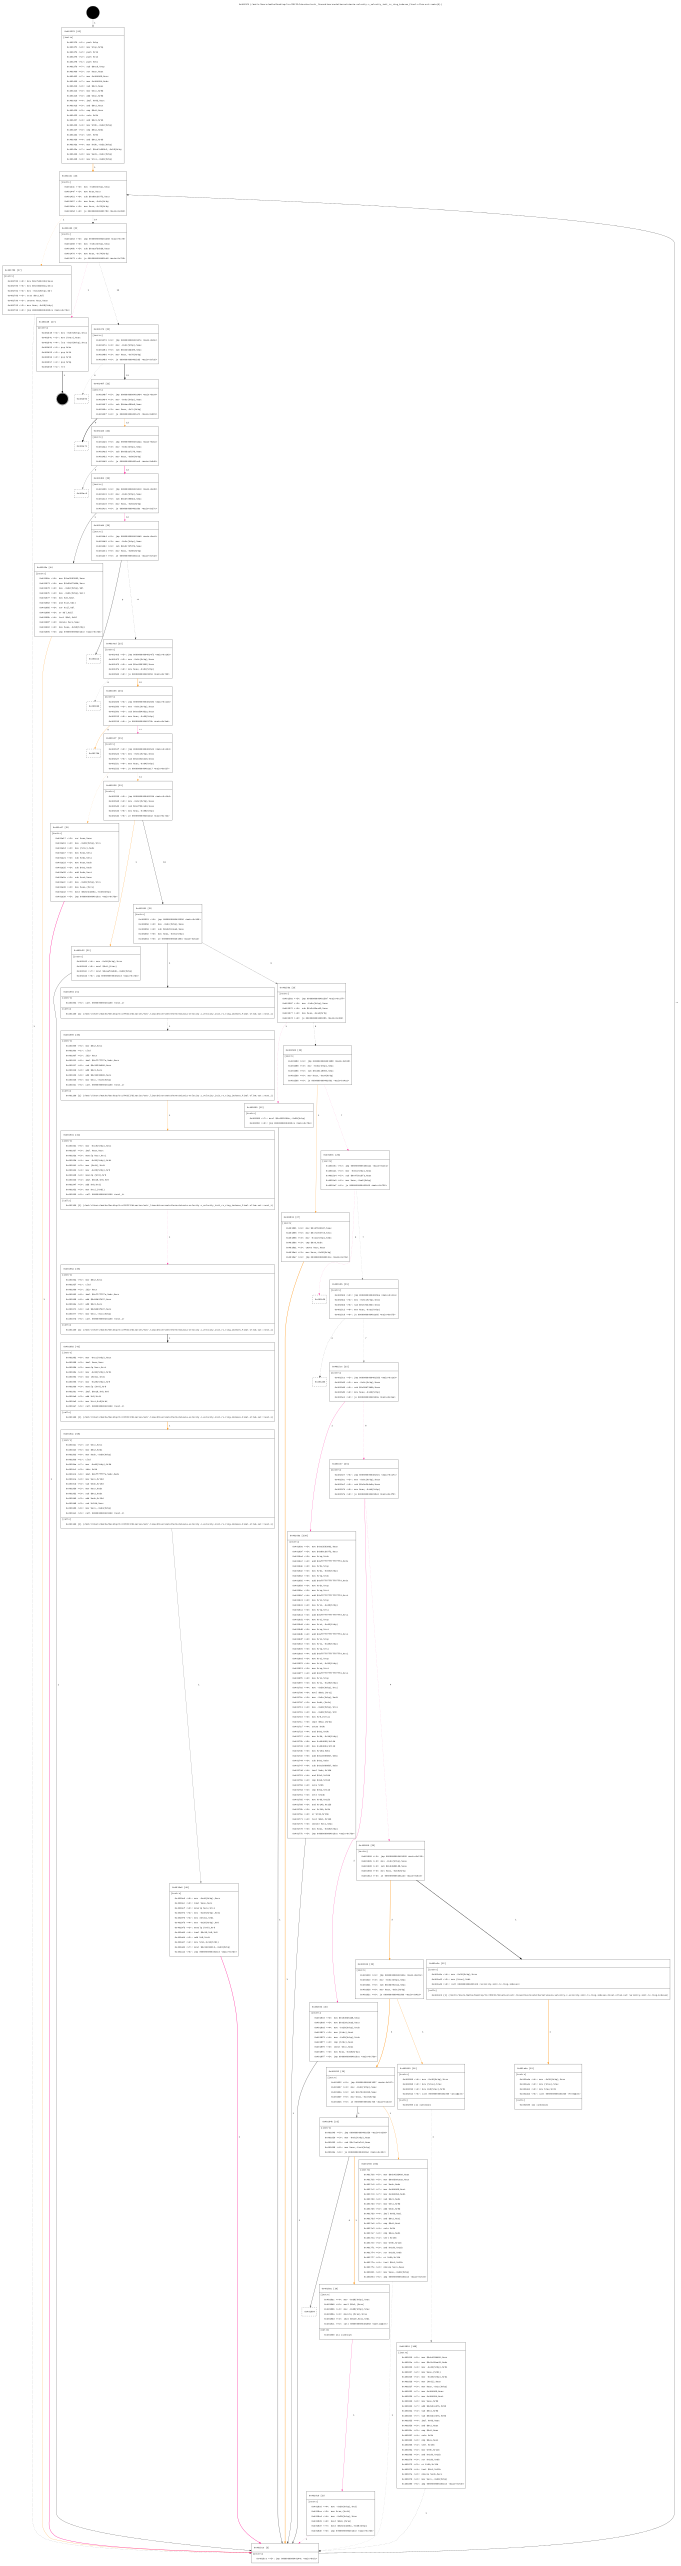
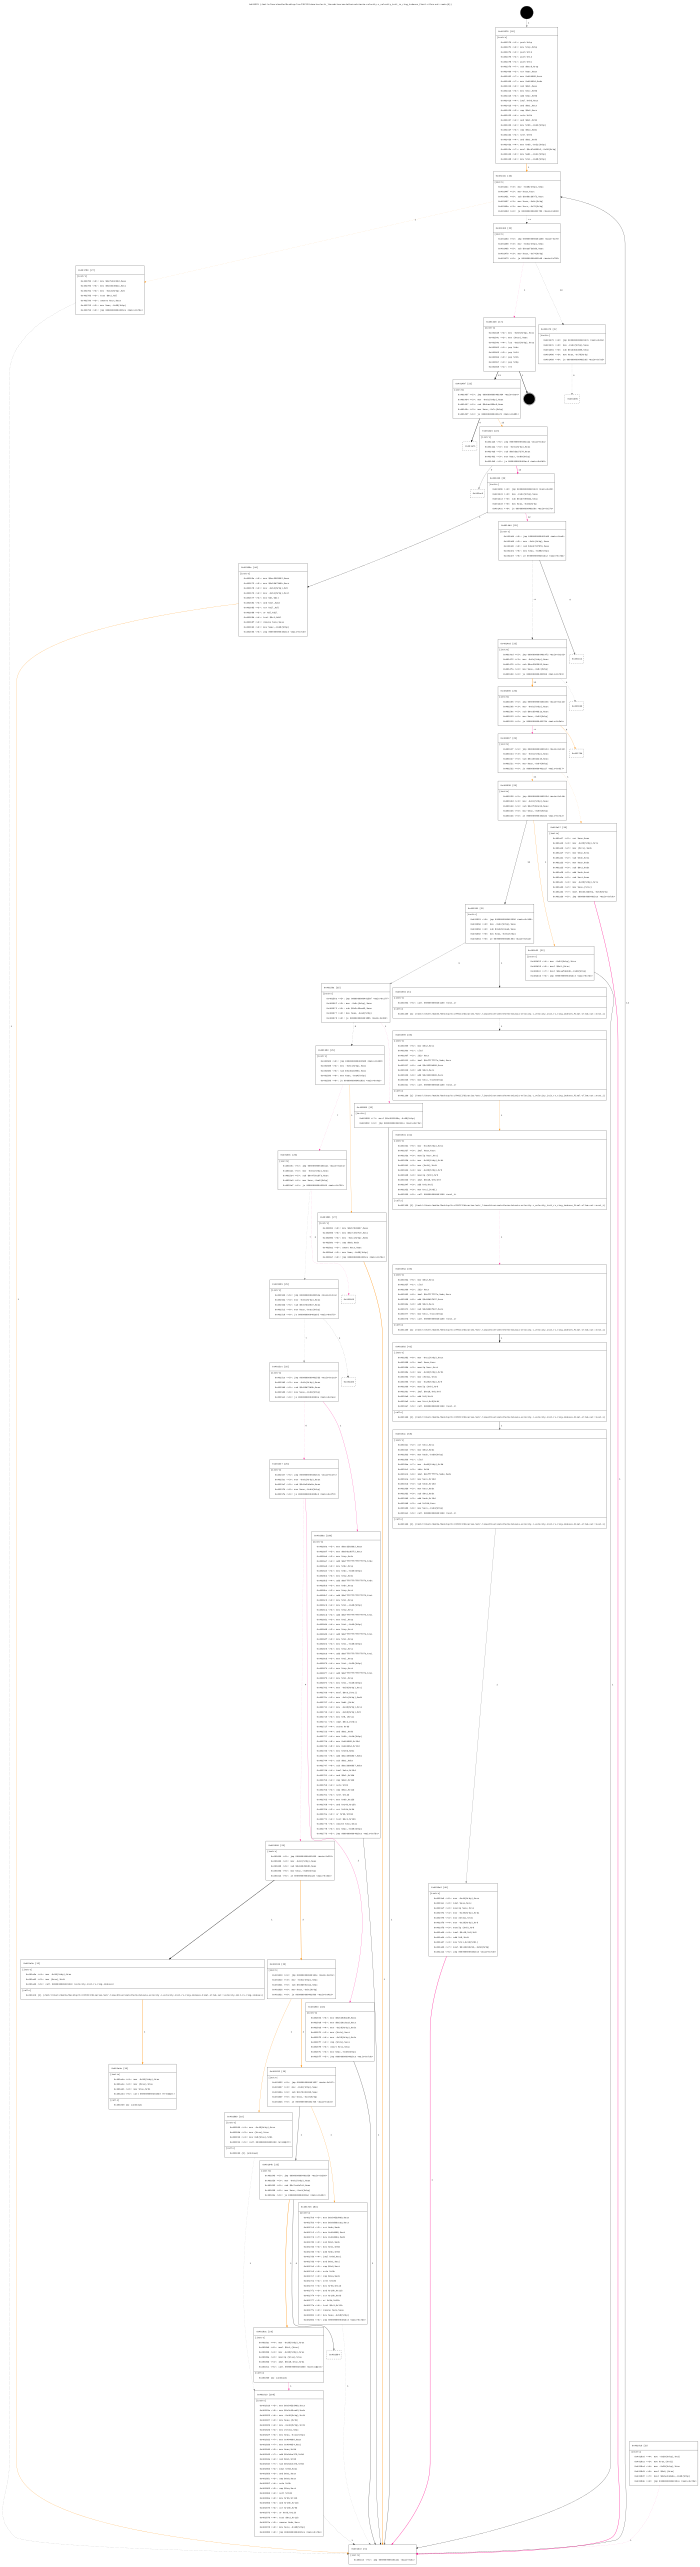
(125, 371) -> (497, 375)
(168, 1425) -> (500, 1425)
(347, 2414) -> (289, 2385)
